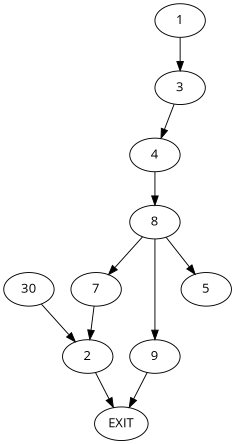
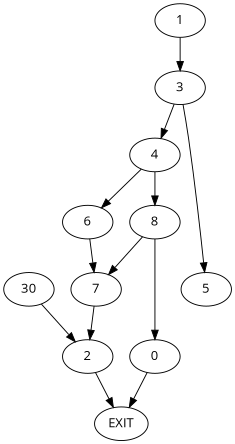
none -> (88, 222)
(178, 252) -> (195, 184)
(155, 357) -> (155, 357)
